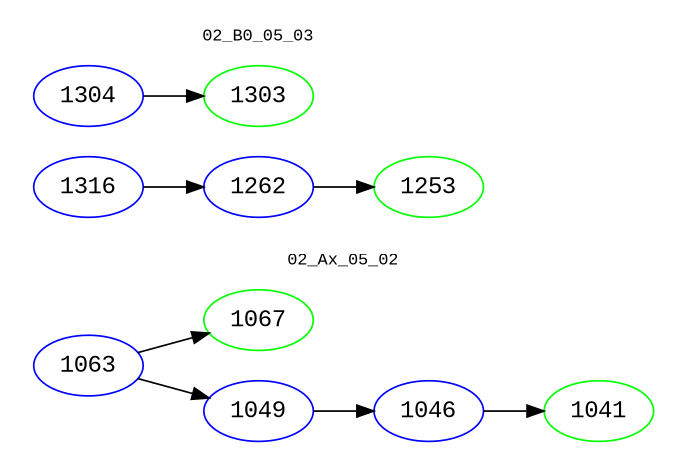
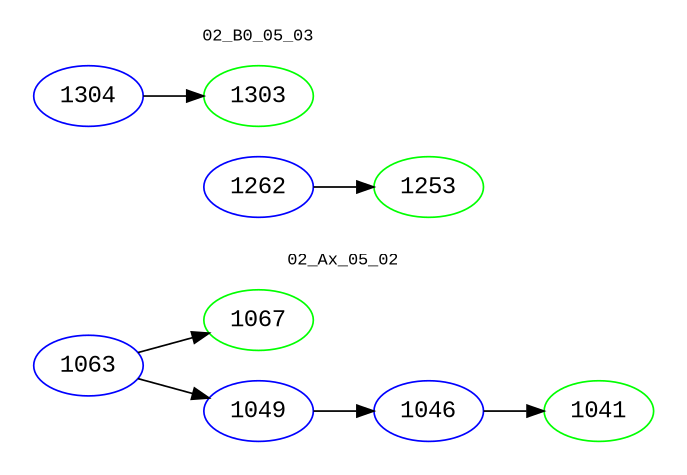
(88, 187) -> none
